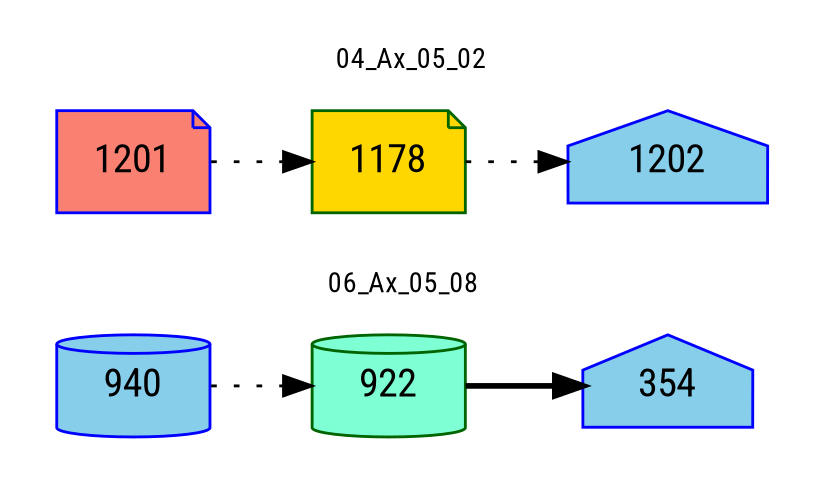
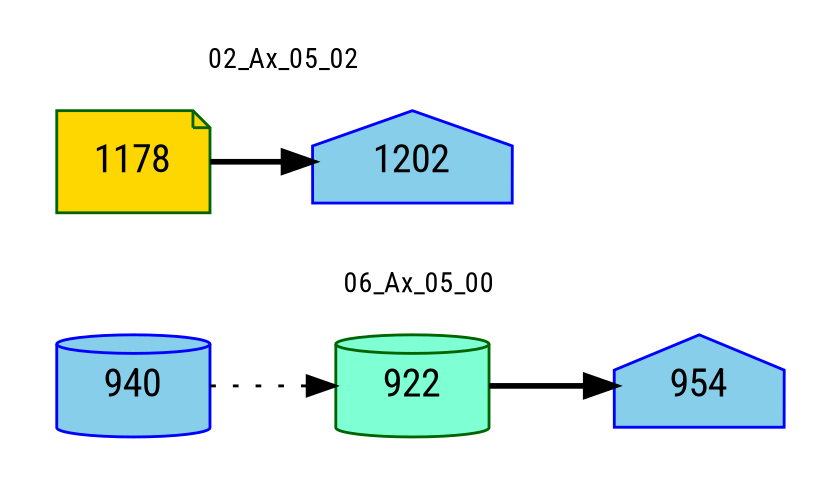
(412, 61) -> (285, 61)
(133, 162) -> none
(502, 162) -> (247, 162)
(404, 285) -> (420, 285)
(668, 386) -> (699, 386)
